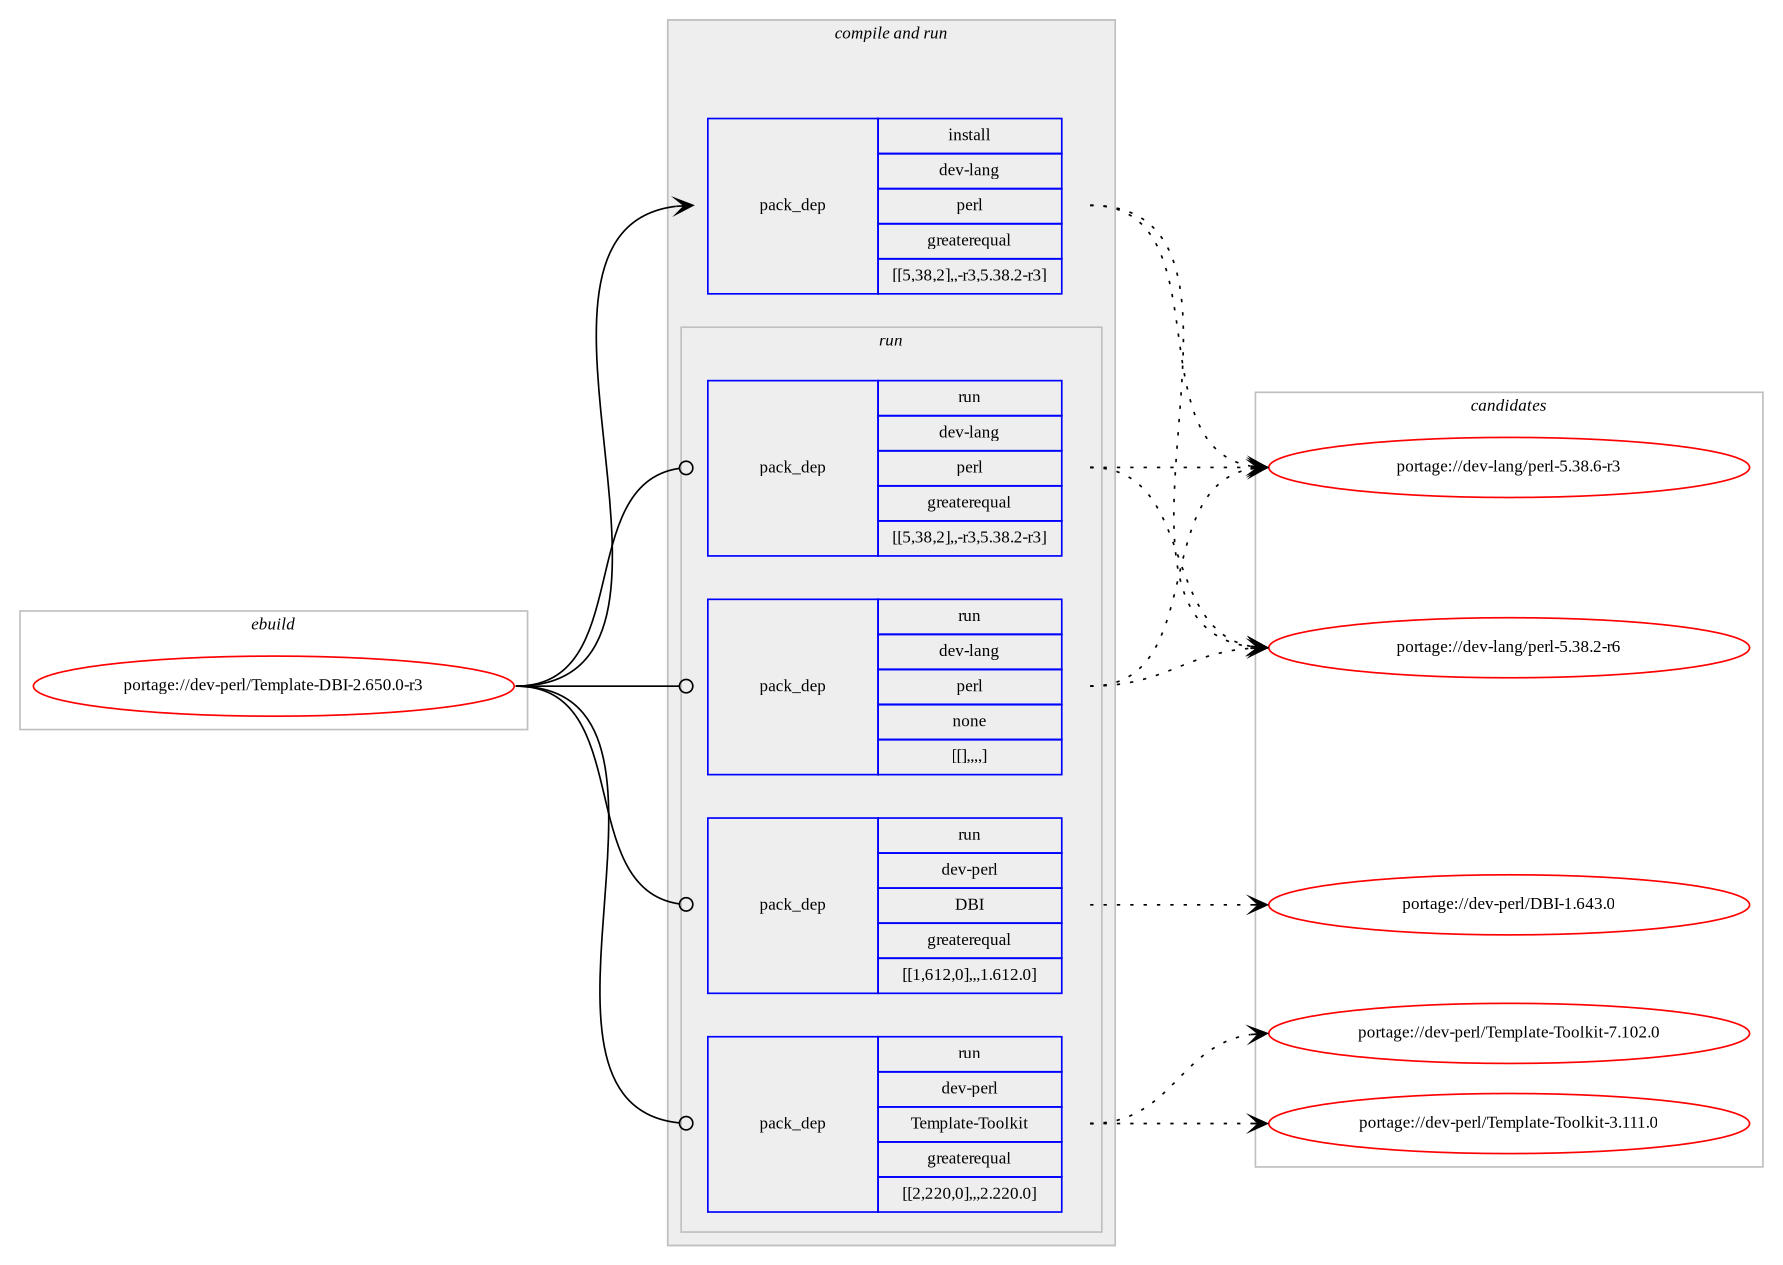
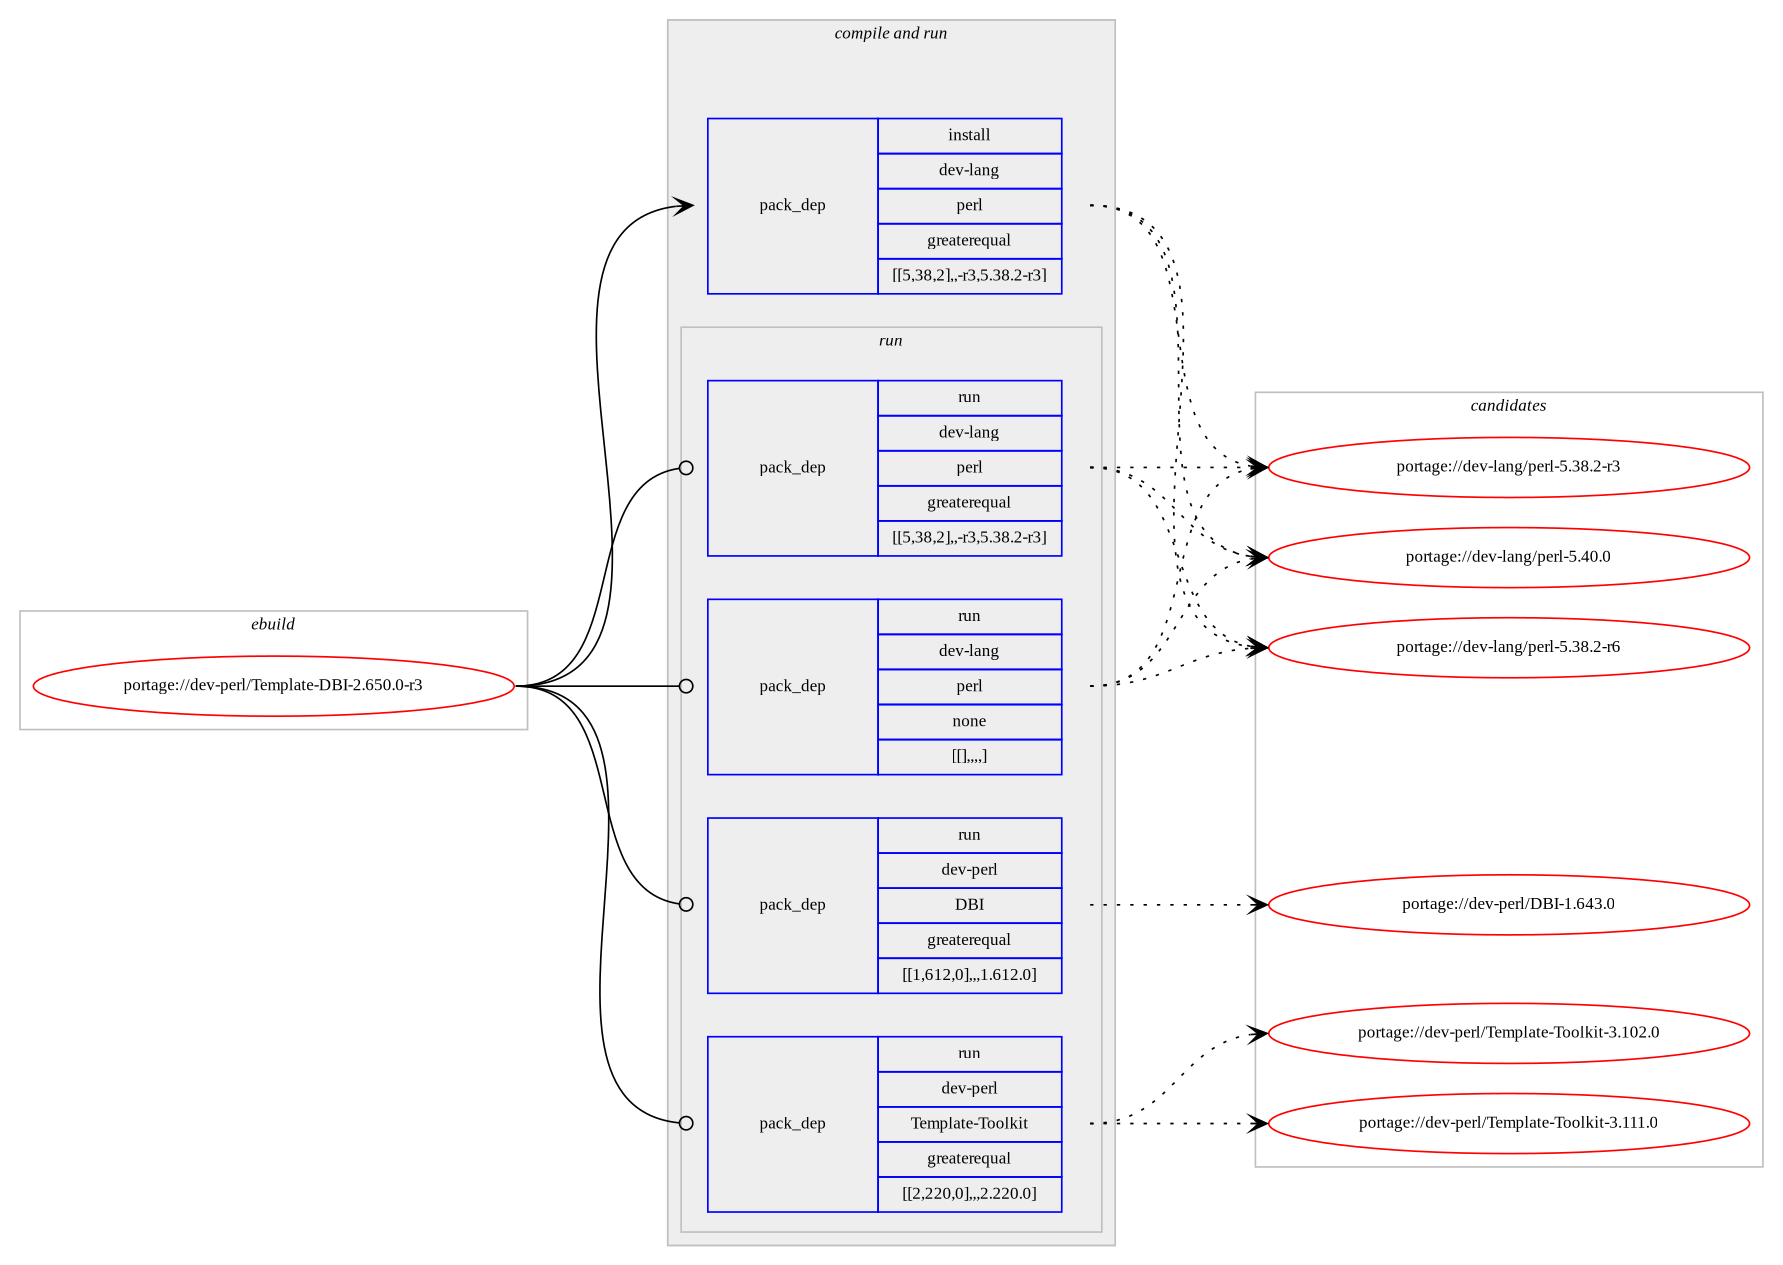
(1509, 467) -> (1509, 467)
none -> (1509, 558)
(1509, 1033) -> (1509, 1033)
